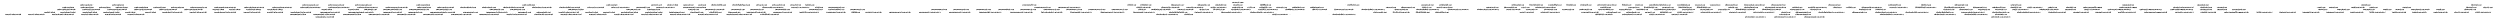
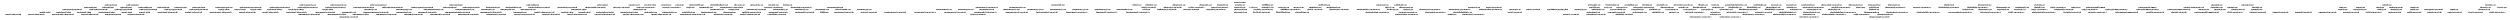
(1859, 12) -> none
